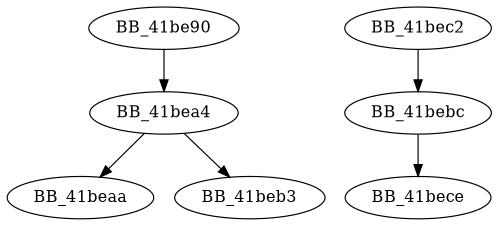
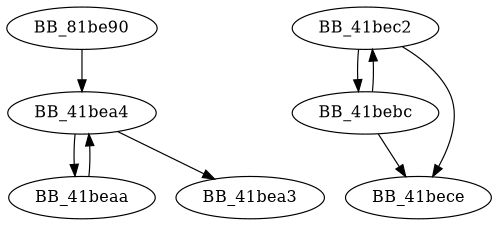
(164, 28) -> (82, 28)
none -> (373, 76)
none -> (451, 98)
none -> (90, 161)
(250, 198) -> (250, 198)
